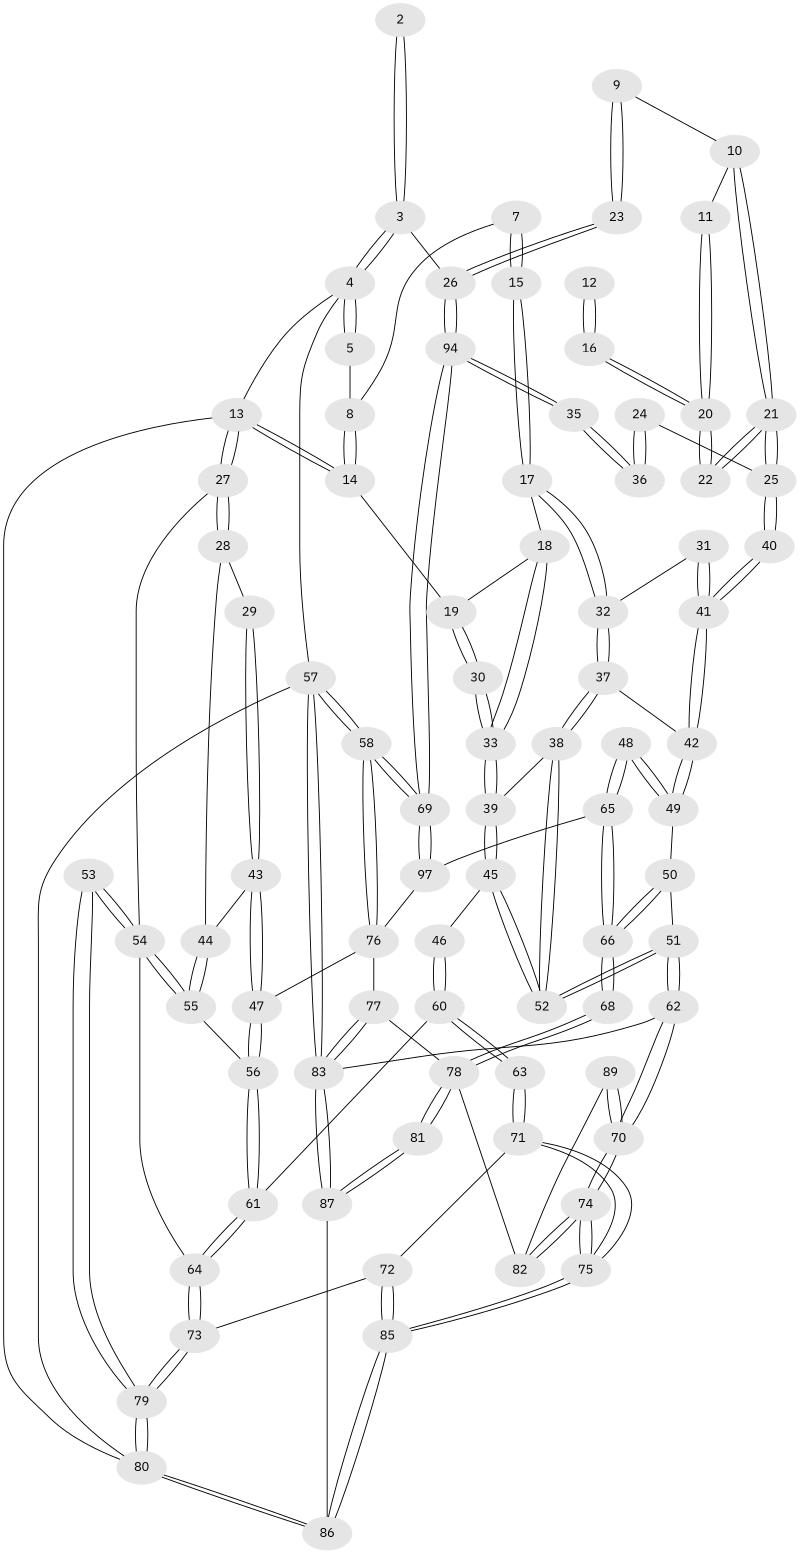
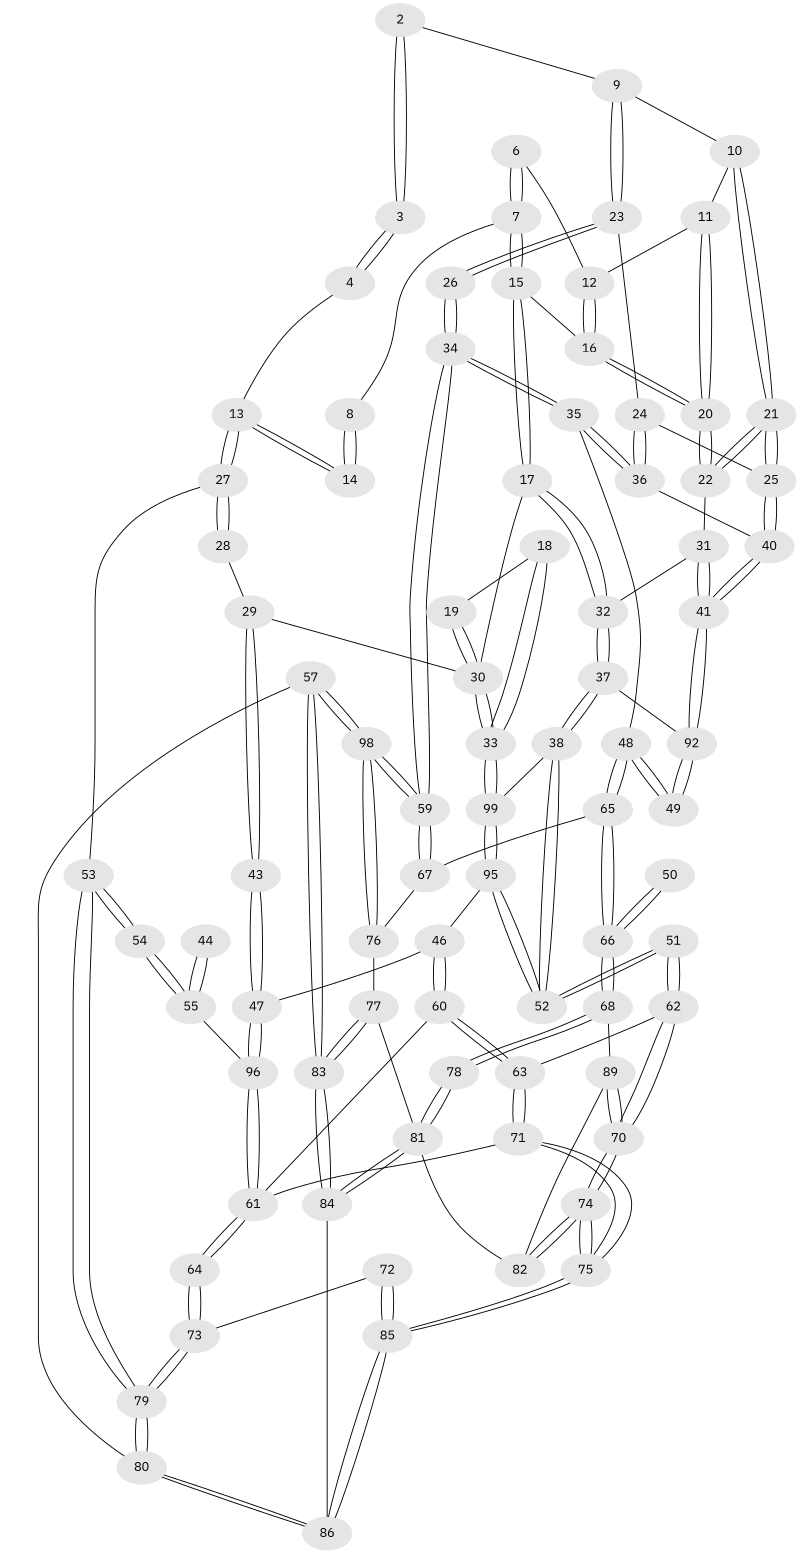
none -> (509, 53)
none -> (516, 152)
(425, 250) -> none
none -> (648, 250)
none -> (553, 316)
none -> (628, 316)
(350, 349) -> none
(451, 349) -> (451, 349)
(300, 476) -> none
none -> (705, 507)
none -> (698, 510)
(536, 514) -> (501, 570)
(401, 546) -> none
none -> (631, 576)
none -> (364, 645)
(136, 697) -> (95, 646)
(209, 744) -> none
(366, 744) -> (366, 744)
(692, 744) -> (692, 744)
(425, 810) -> (425, 810)
(491, 810) -> (491, 810)
(672, 843) -> none
(425, 876) -> (425, 876)
(491, 876) -> (491, 876)
(4, 898) -> none
(231, 908) -> none
(672, 908) -> none
(305, 980) -> (350, 978)
(417, 1042) -> (396, 1073)
none -> (609, 1043)
(476, 1050) -> (598, 1041)
(253, 1073) -> (253, 1073)
(140, 1111) -> none
(484, 1163) -> (451, 1215)
(453, 1204) -> (401, 1165)
(327, 1205) -> (327, 1205)
